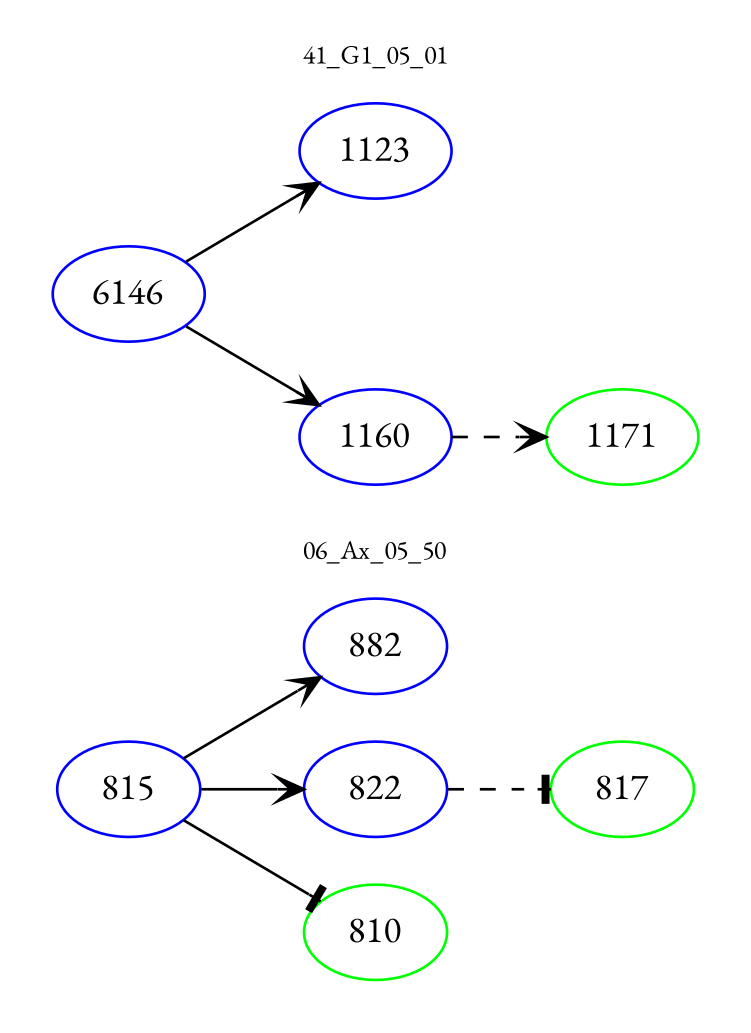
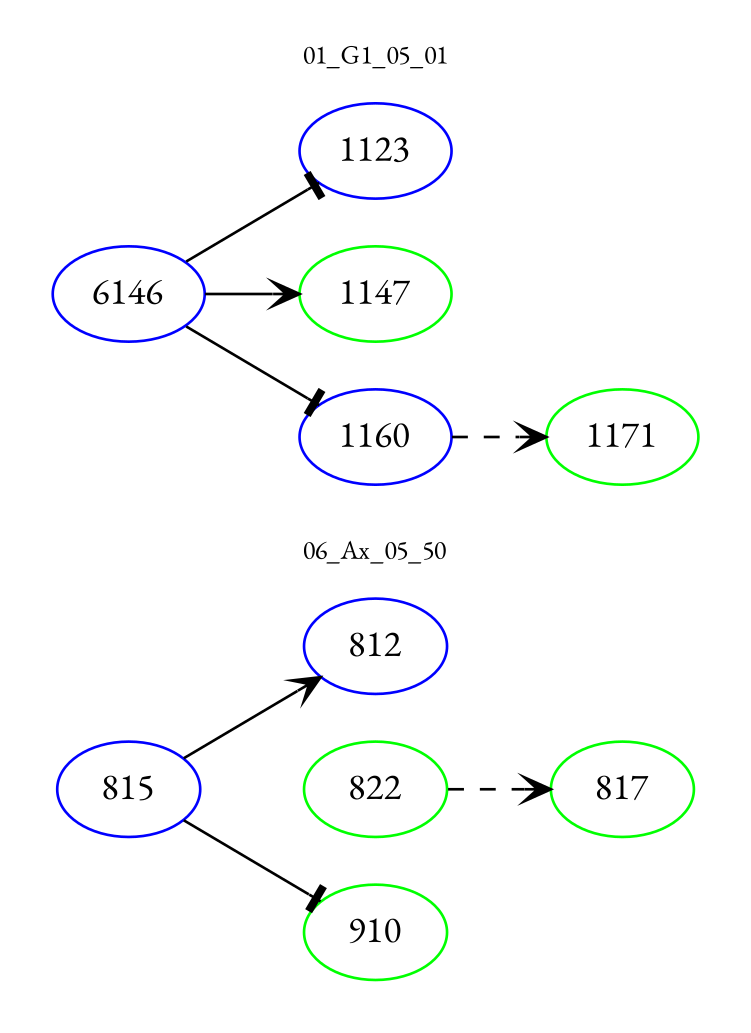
(376, 57) -> (376, 57)
(247, 226) -> (247, 226)
none -> (376, 294)
(247, 362) -> (247, 362)
(376, 646) -> (376, 646)
(239, 789) -> none
(376, 789) -> (376, 789)
(486, 789) -> (486, 789)
(376, 932) -> (376, 932)
